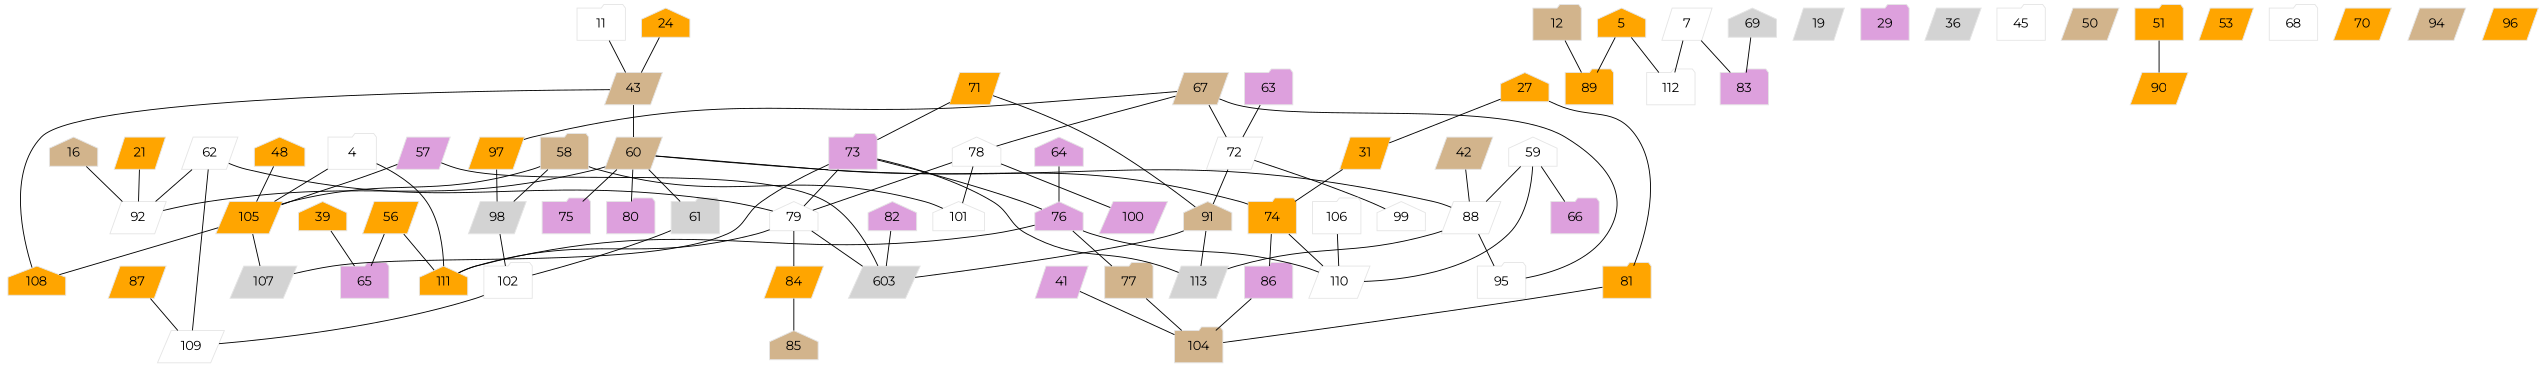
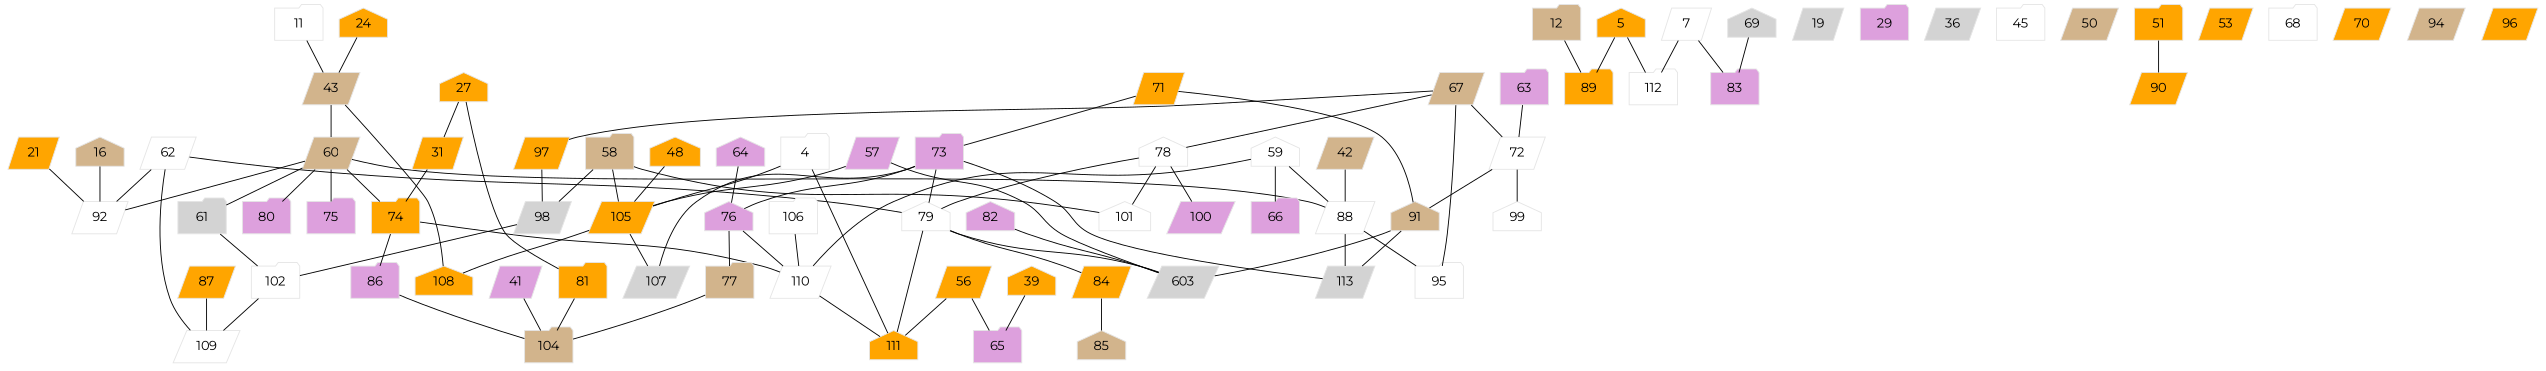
(760, 242) -> (850, 316)
